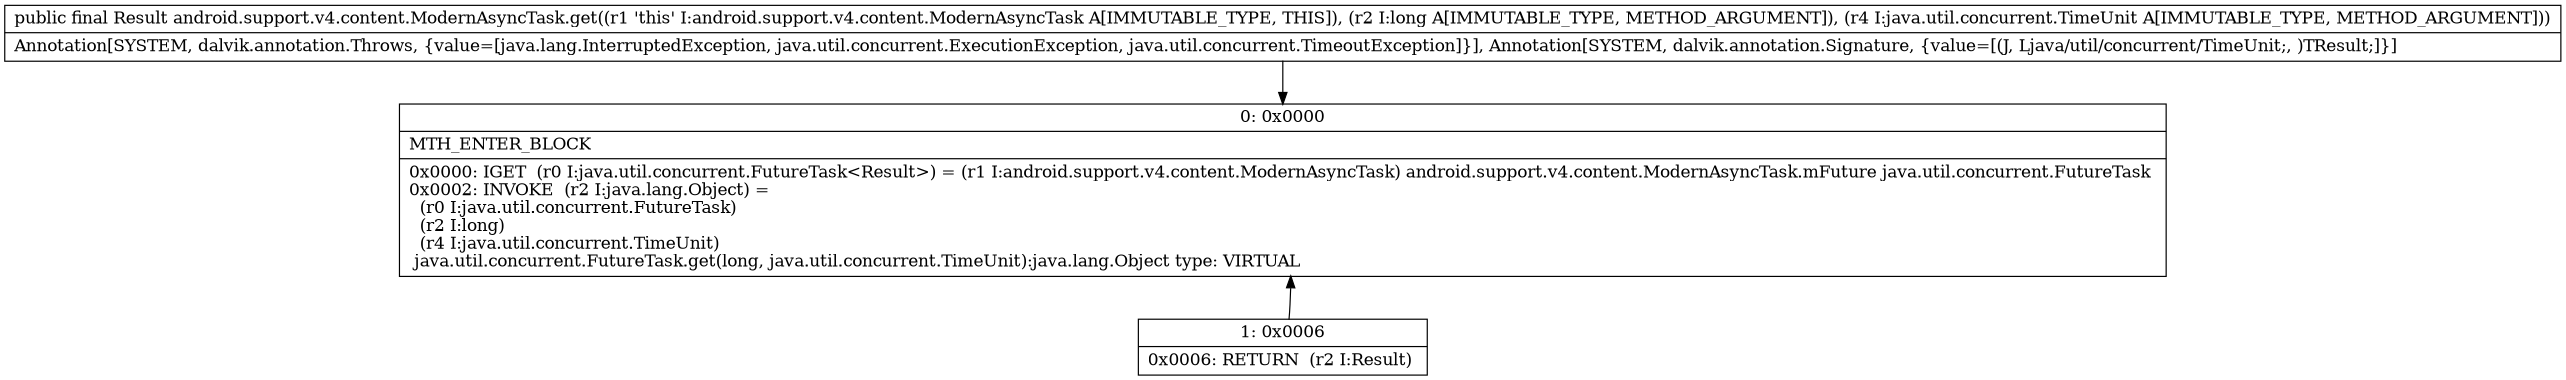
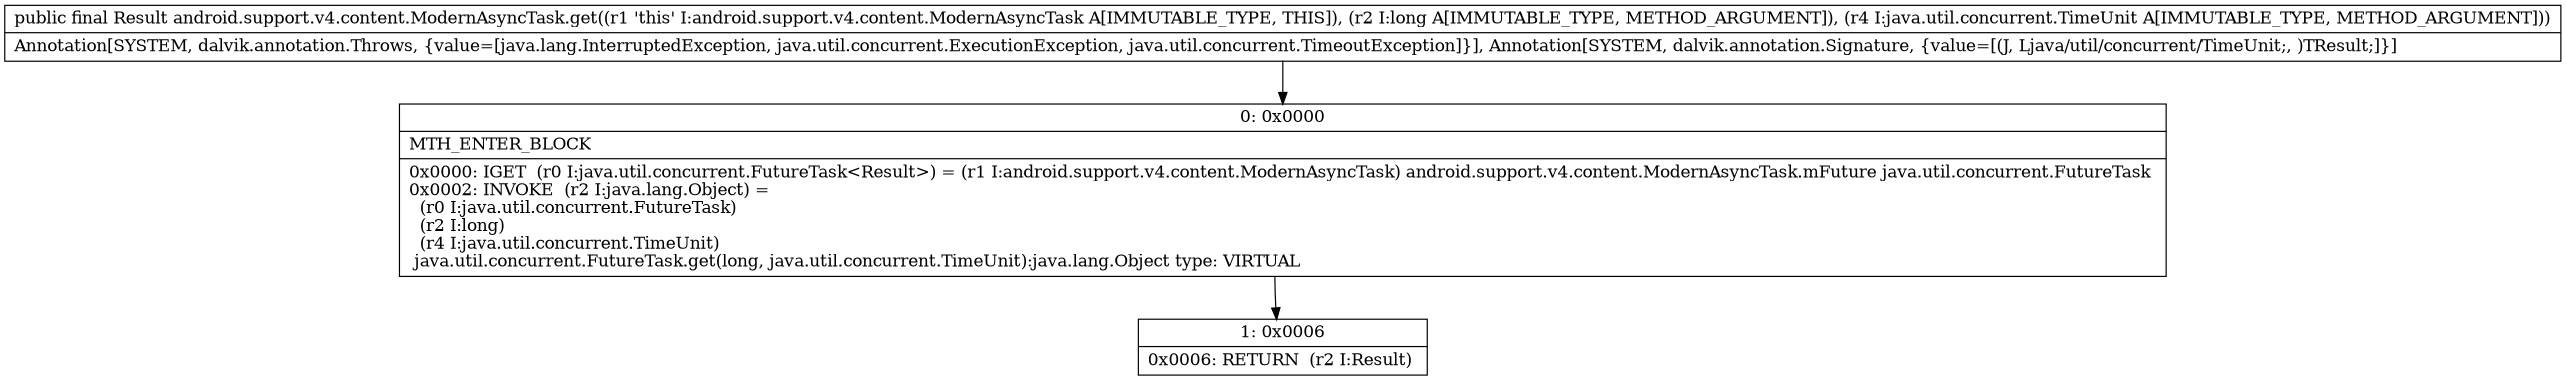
(1290, 304) -> (1275, 292)
